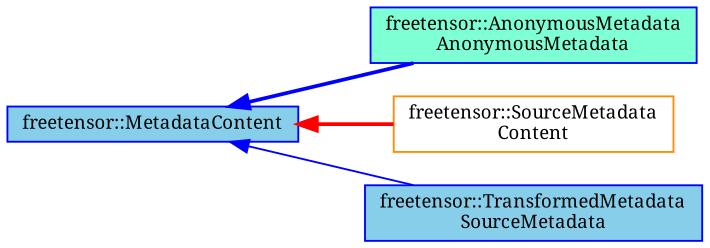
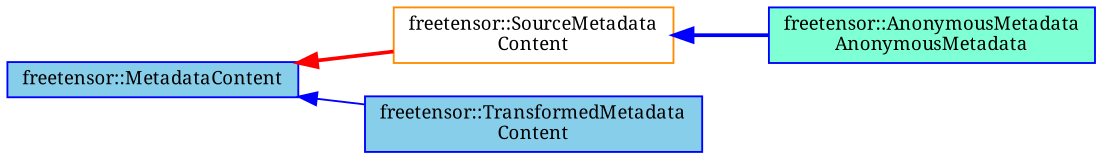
(331, 83) -> (731, 35)
(534, 213) -> (534, 124)
